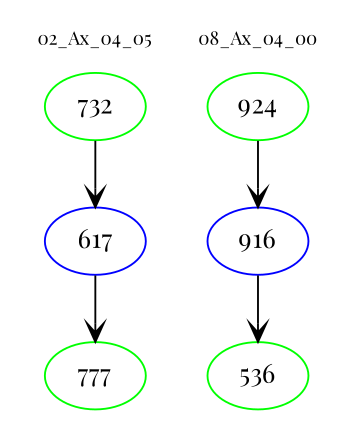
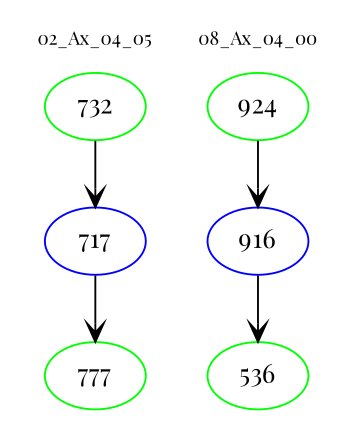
(95, 241) -> (95, 241)
